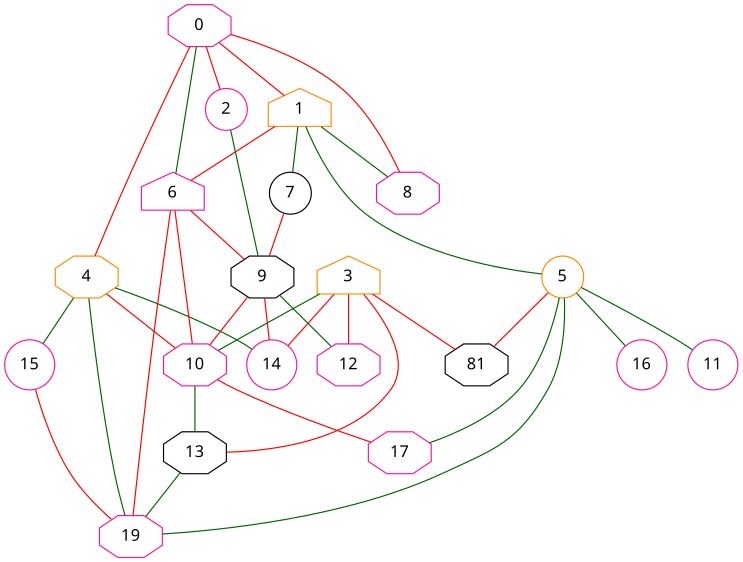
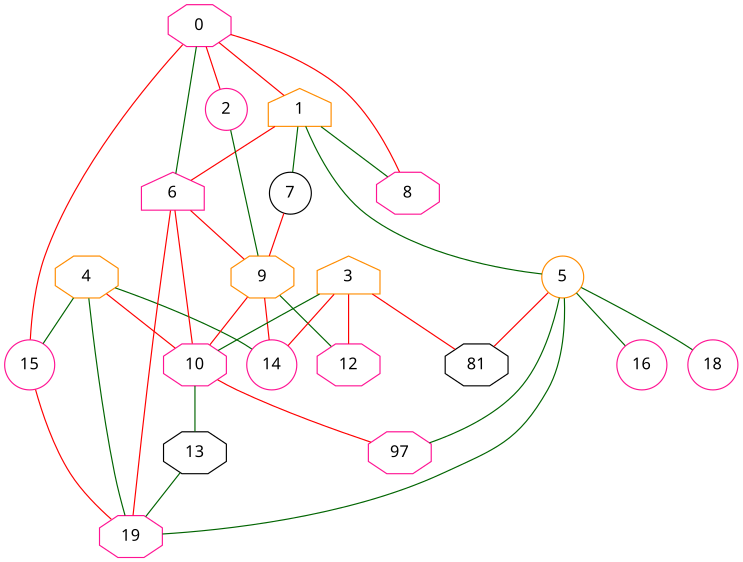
(141, 151) -> (81, 180)
(262, 277) -> (262, 277)
(713, 365) -> (713, 365)
(363, 415) -> none
(400, 453) -> (400, 453)
